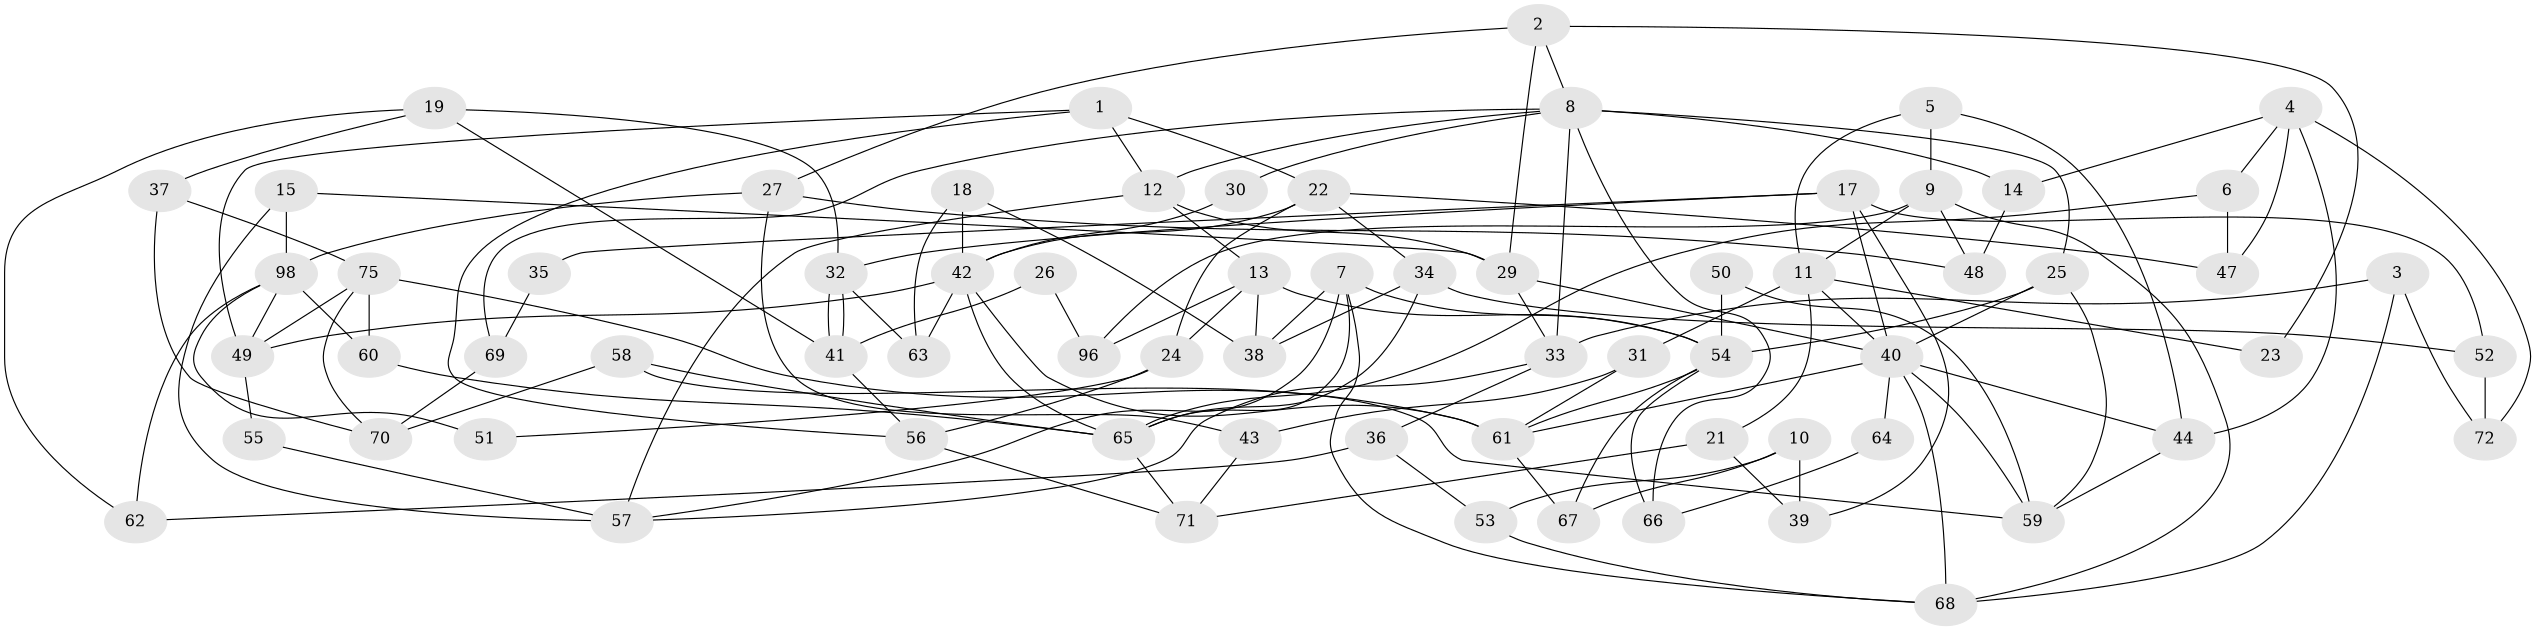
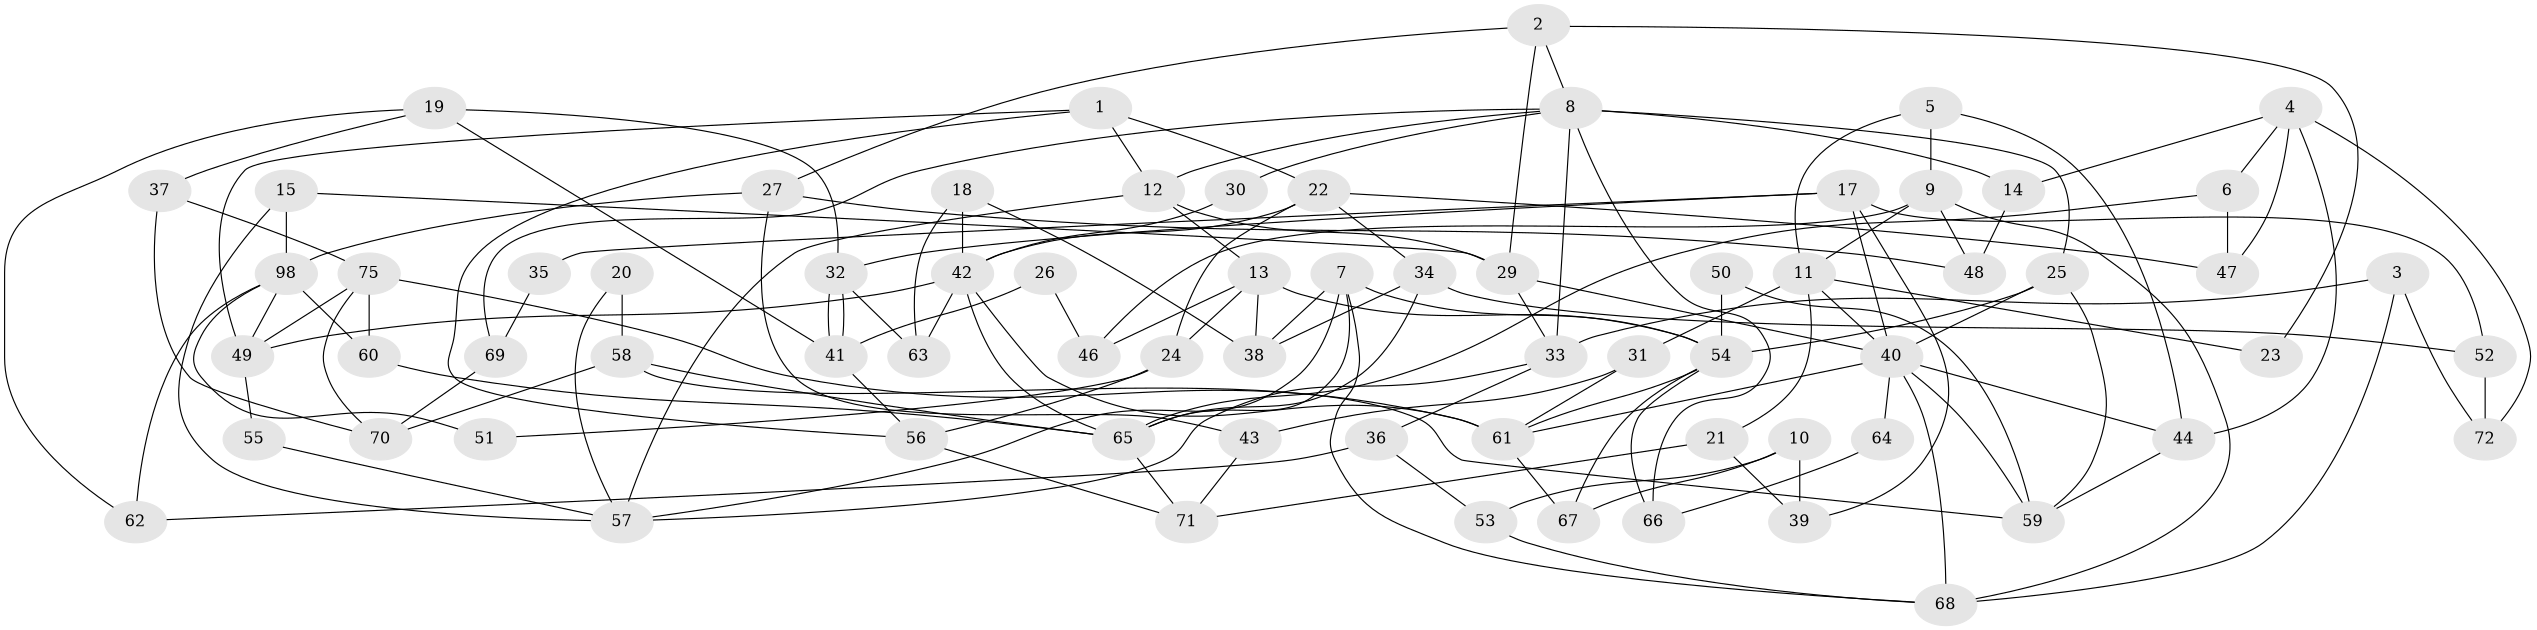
none -> (622, 274)
(1089, 356) -> (1089, 356)
